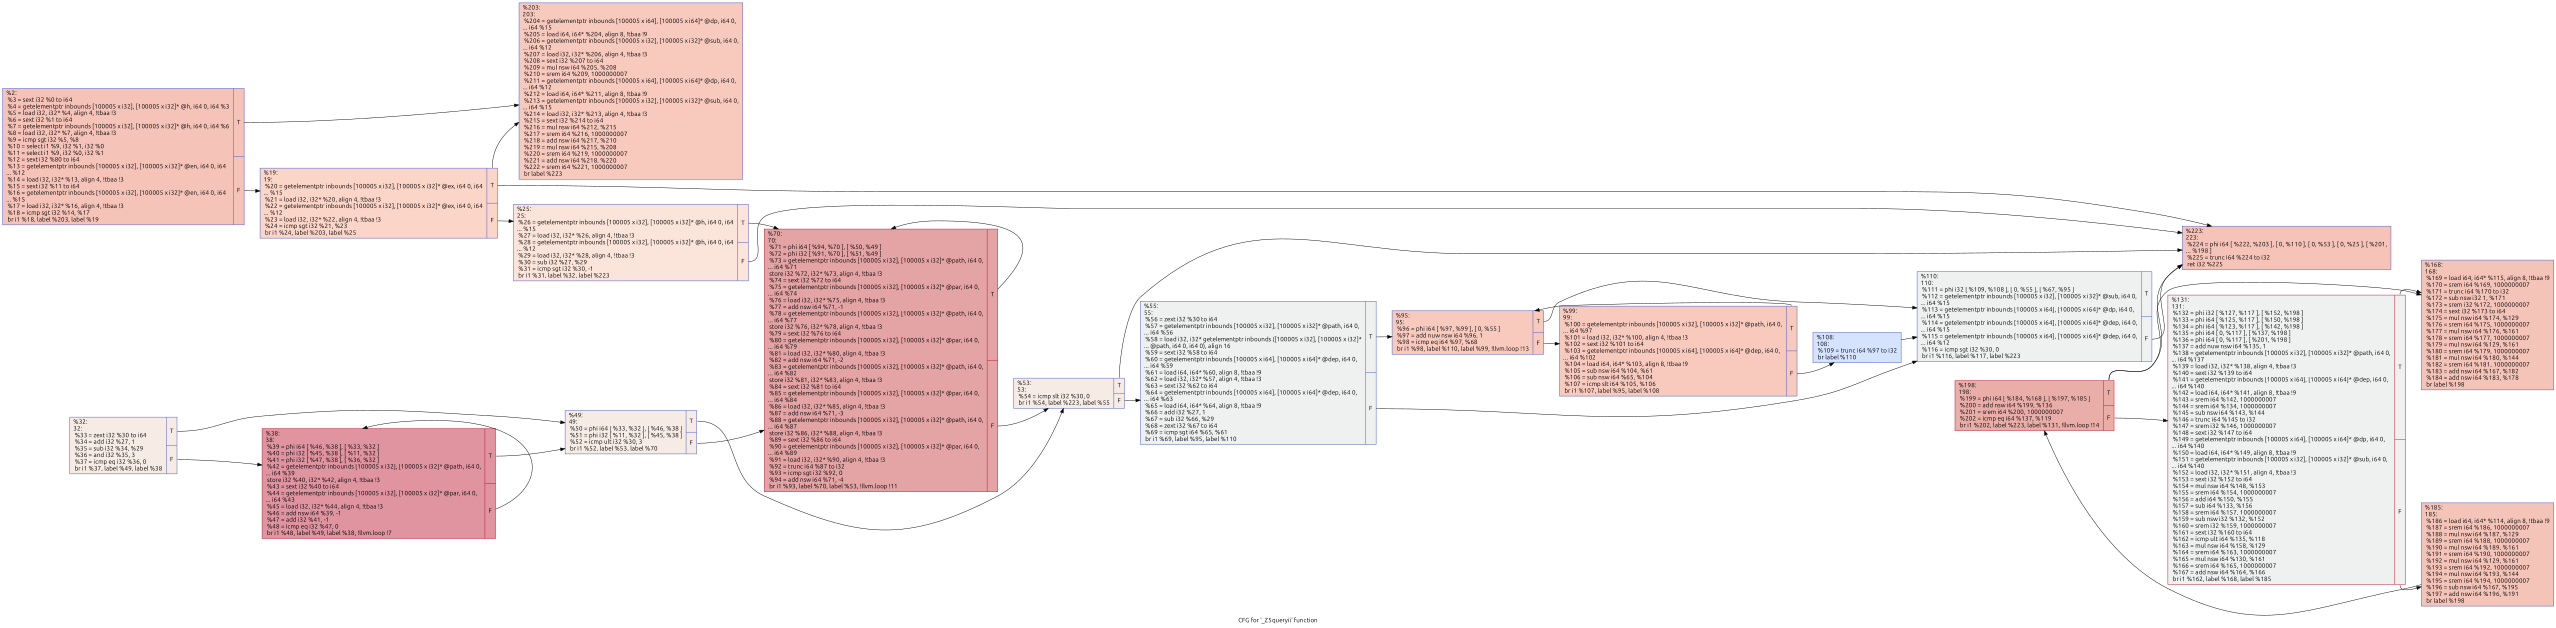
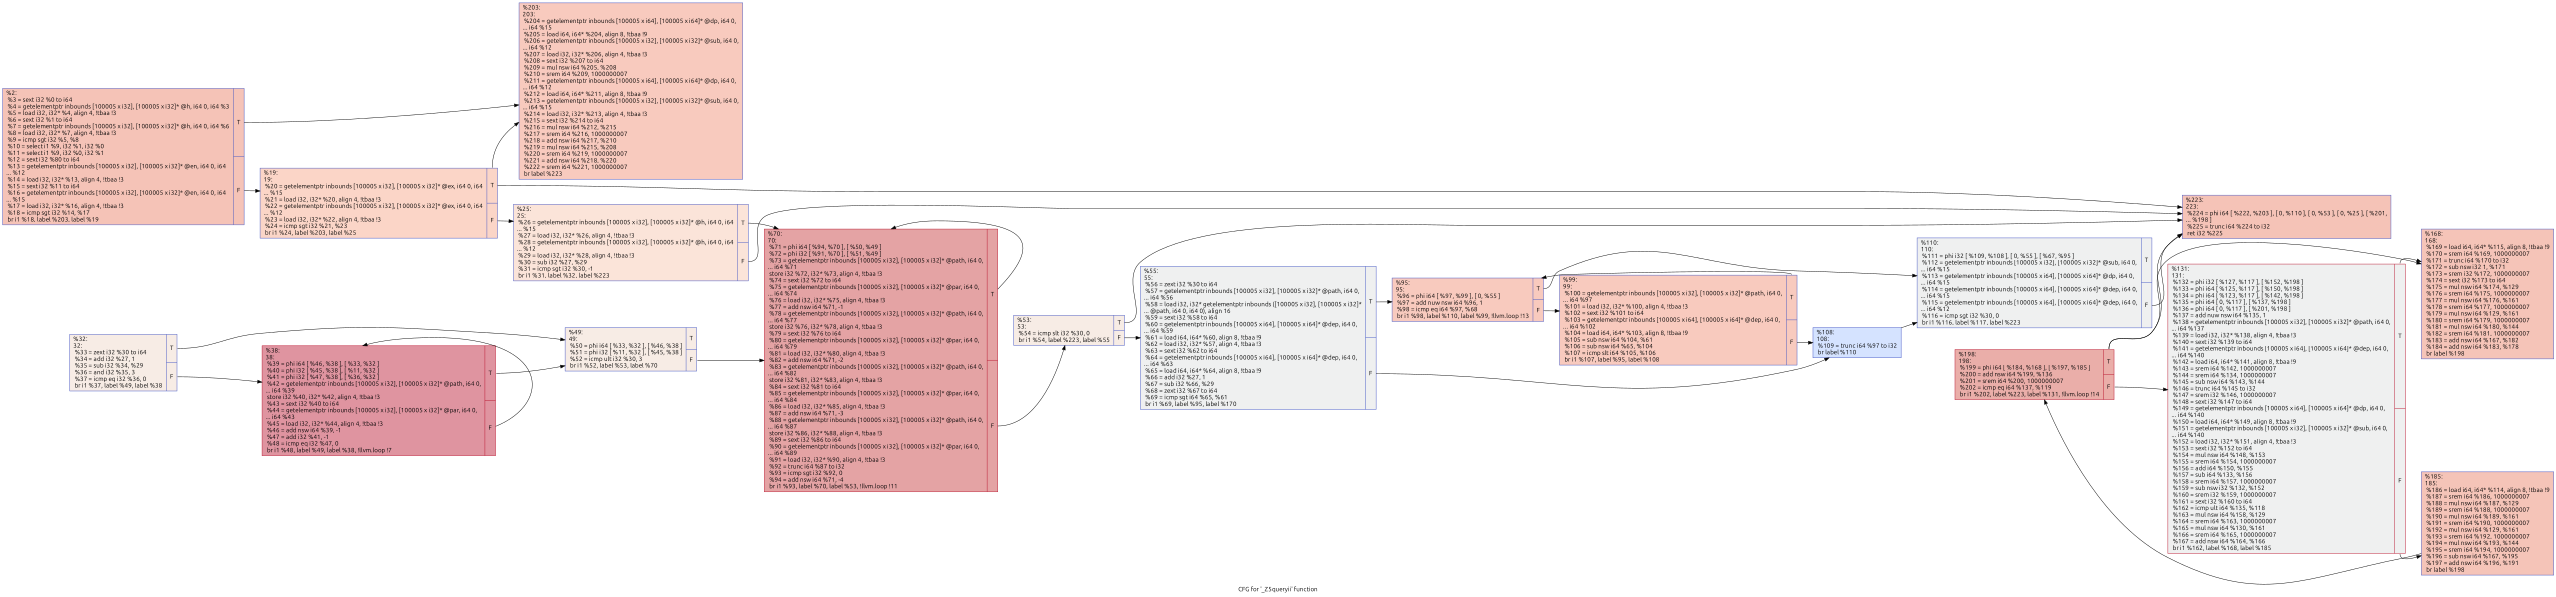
(1648, 416) -> (1602, 387)
(1190, 439) -> (1190, 404)
(882, 530) -> none
